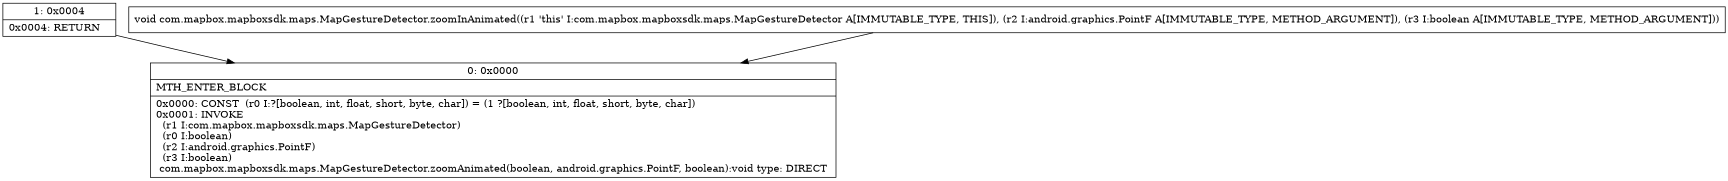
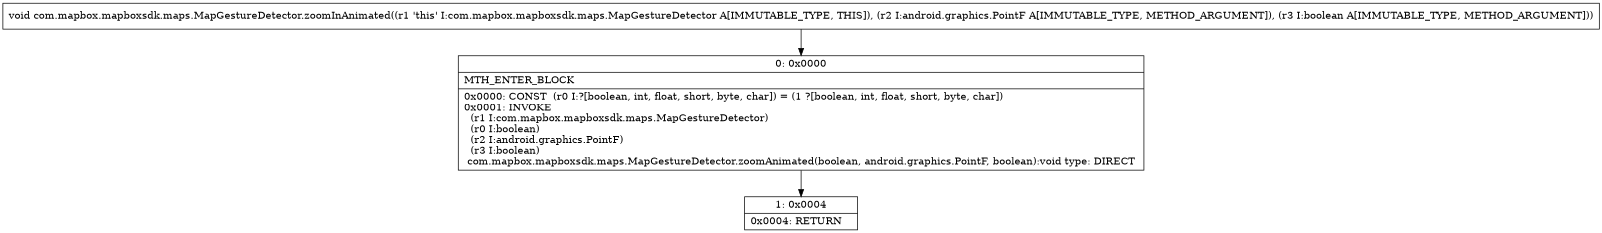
(172, 48) -> (801, 180)
